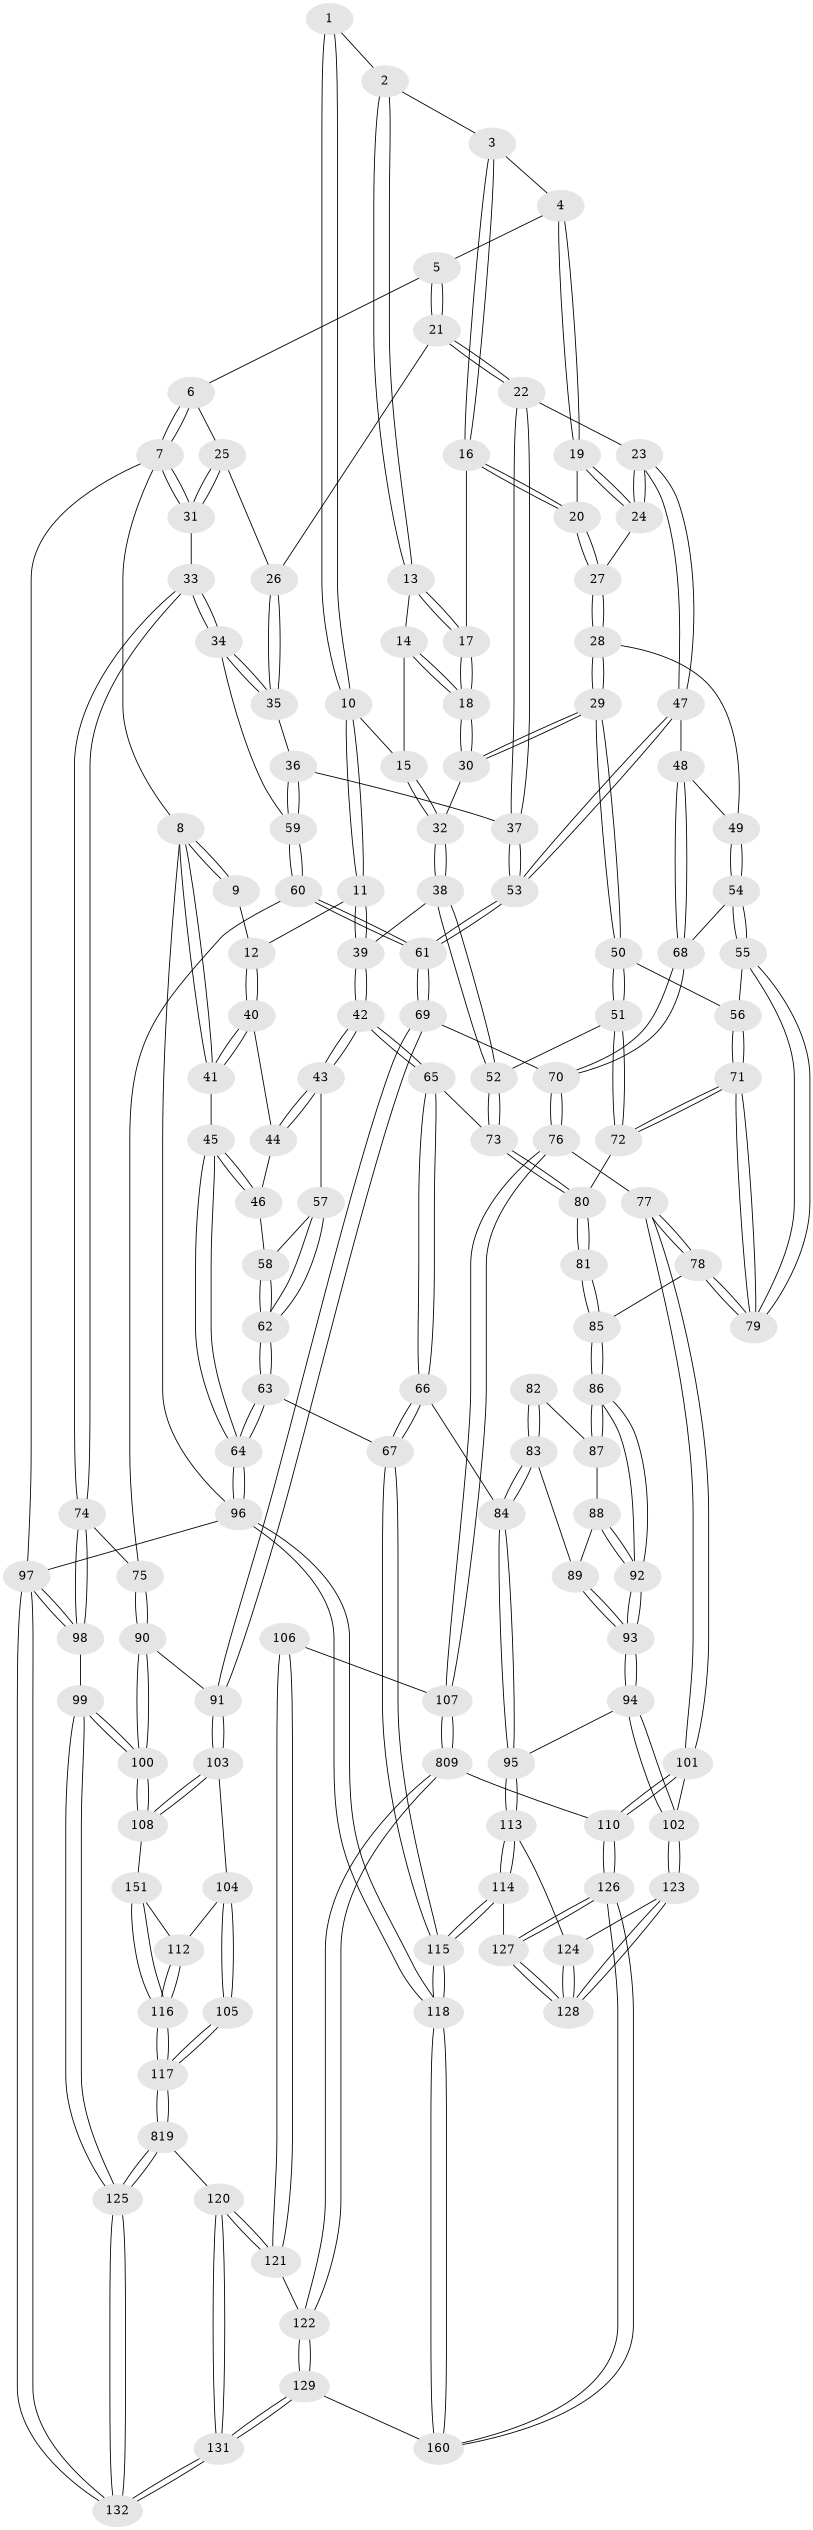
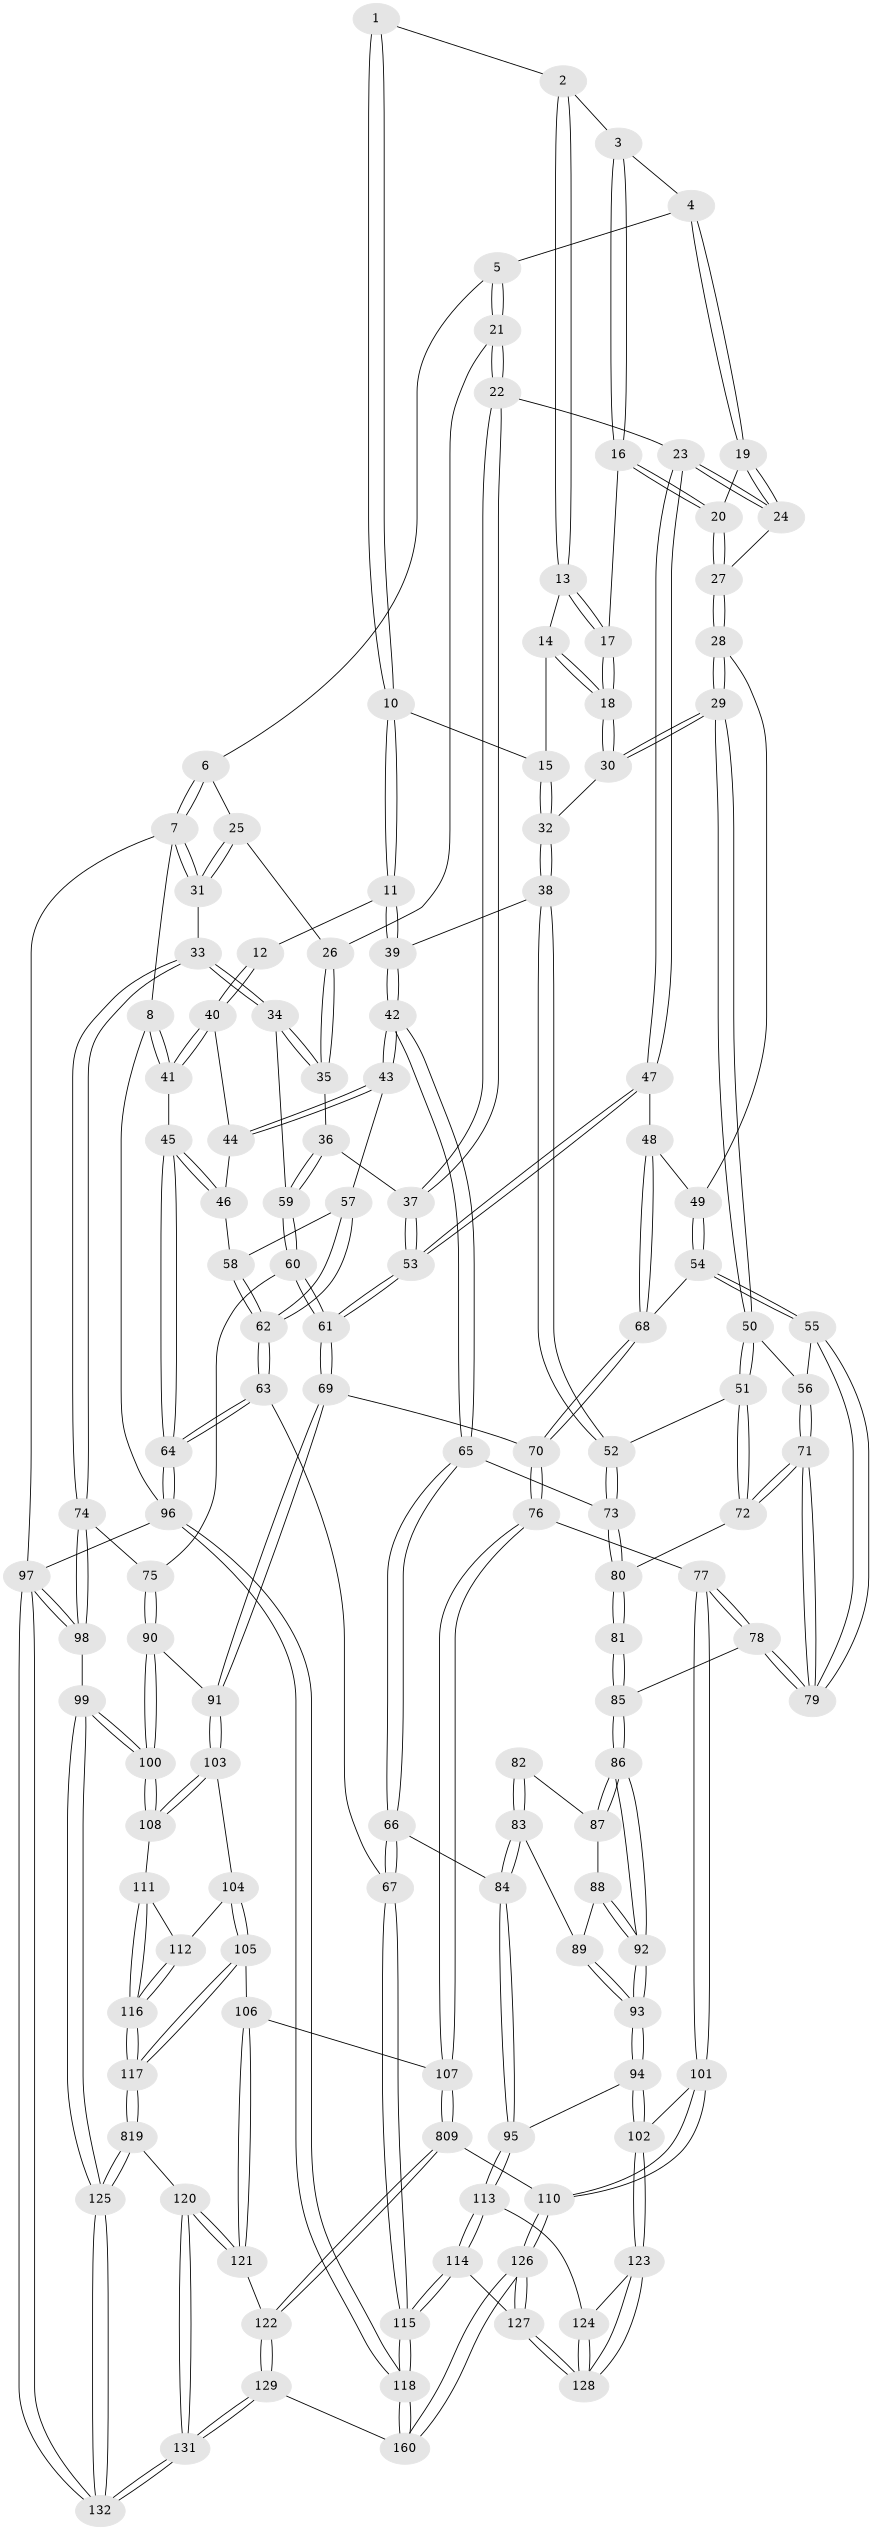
(236, 891) -> none
(137, 1888) -> (145, 1888)
none -> (246, 1982)
